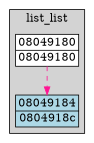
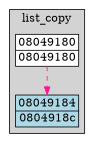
(47, 19) -> (47, 19)
